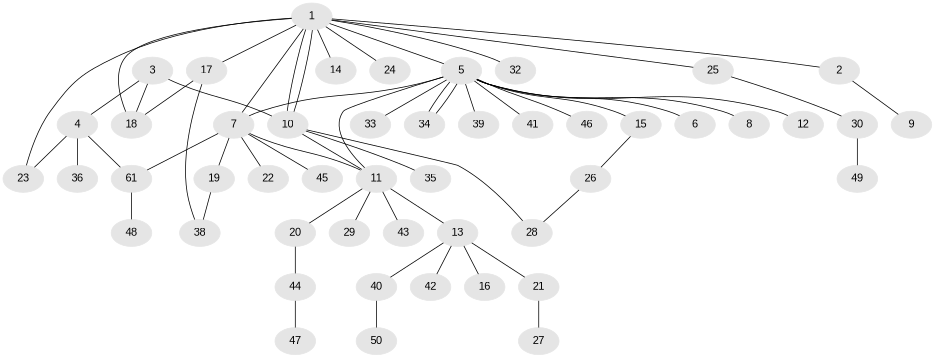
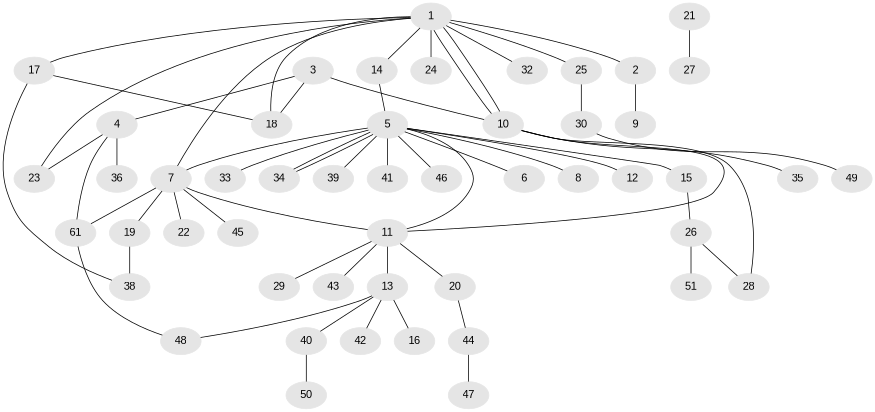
(387, 44) -> (382, 98)
(498, 260) -> (287, 321)
none -> (691, 287)
